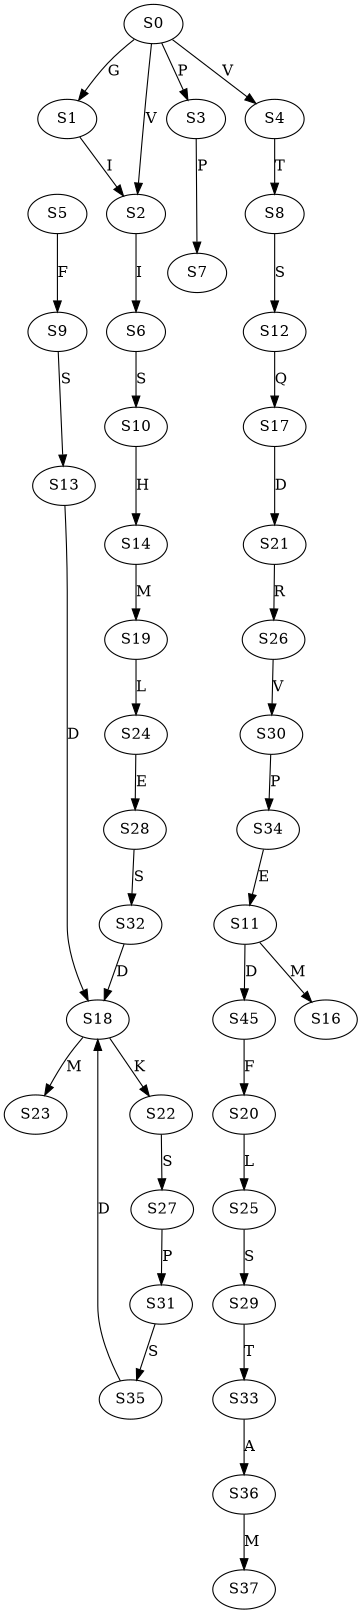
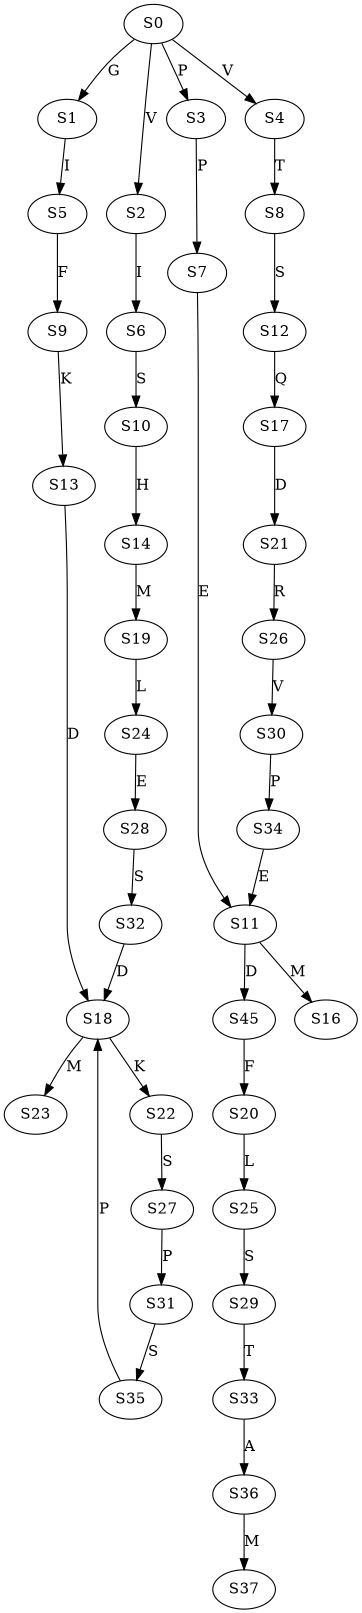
(98, 162) -> (63, 161)
(66, 379) -> (66, 379)
none -> (198, 598)
(104, 1210) -> (104, 1210)
